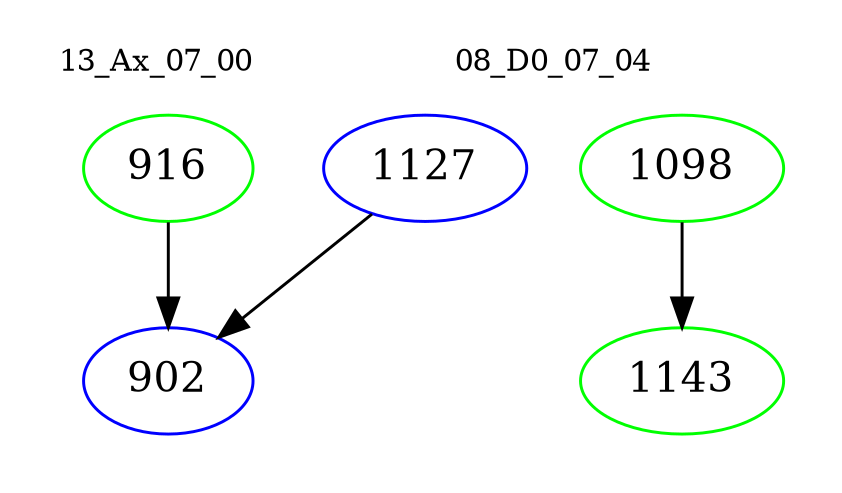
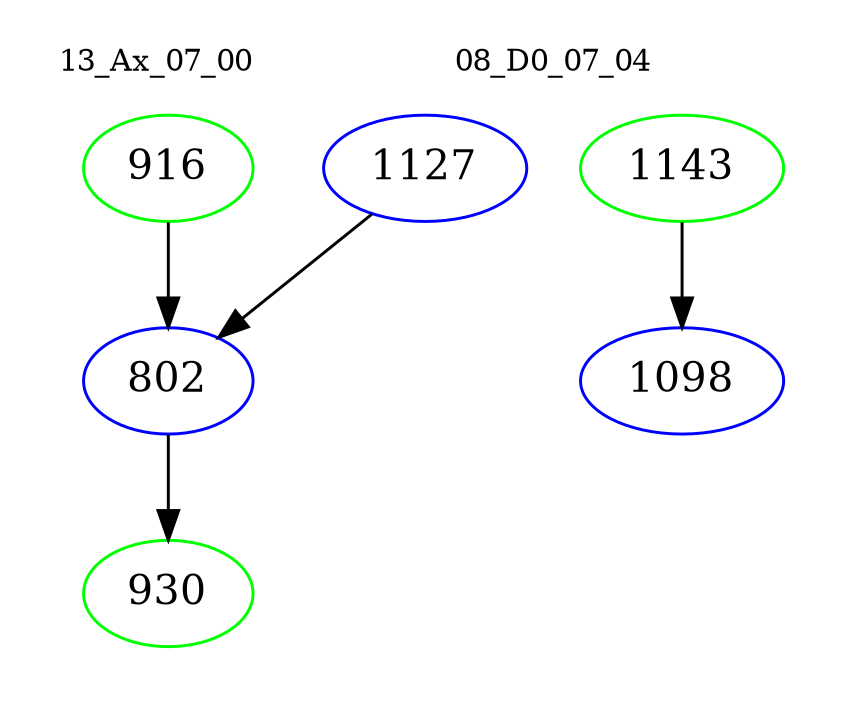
(682, 168) -> (682, 381)
(682, 260) -> (682, 260)
(168, 381) -> (168, 381)
none -> (168, 594)
